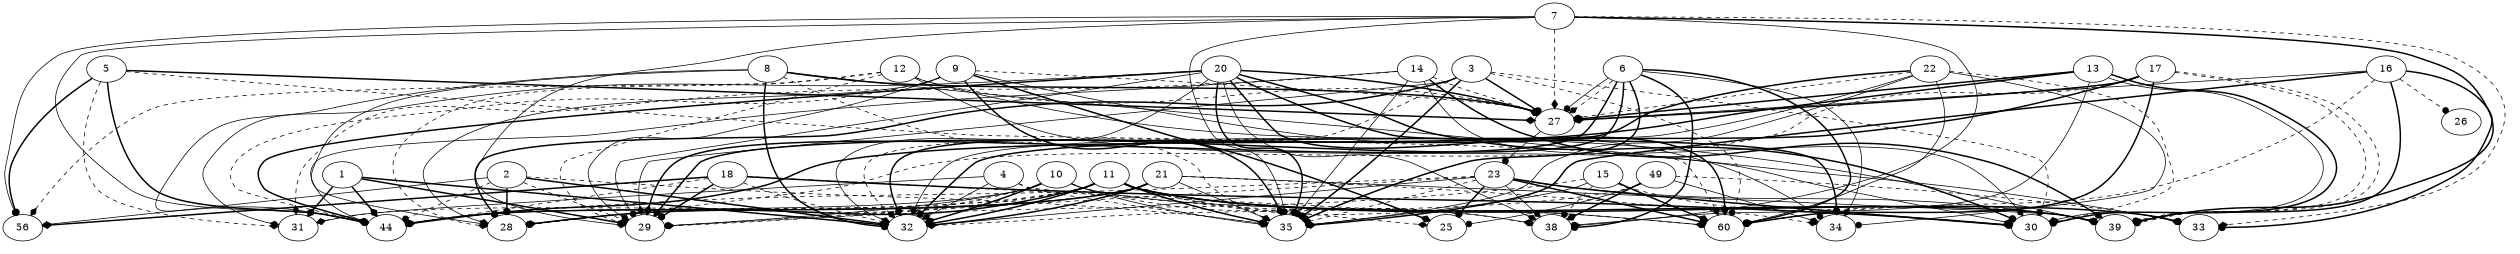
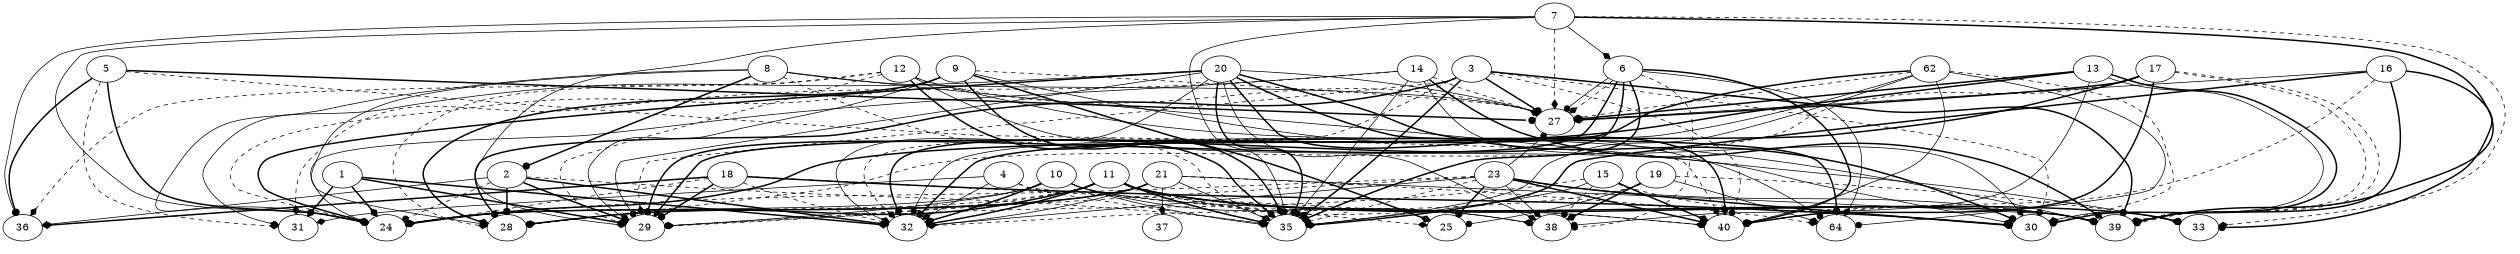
(1959, 60) -> (1585, 40)
(1930, 69) -> (1930, 69)
(1387, 83) -> (1387, 83)
(1161, 88) -> (1161, 88)
(896, 98) -> (896, 98)
(634, 103) -> (634, 103)
none -> (1859, 109)
(2461, 122) -> none
(1030, 123) -> (1030, 123)
(1524, 145) -> (1525, 152)
none -> (1091, 147)
(1133, 147) -> (1133, 147)
(1373, 160) -> (1373, 160)
(776, 173) -> (640, 120)
(1656, 175) -> (1656, 175)
(1683, 188) -> (1683, 188)
(573, 201) -> (573, 201)
(711, 208) -> none
(1043, 210) -> (1043, 210)
(1298, 210) -> (1298, 210)
(790, 211) -> none
(23, 228) -> (23, 228)
(386, 228) -> (386, 228)
none -> (1162, 228)
(1724, 228) -> (1724, 228)
(1836, 228) -> (1836, 228)
